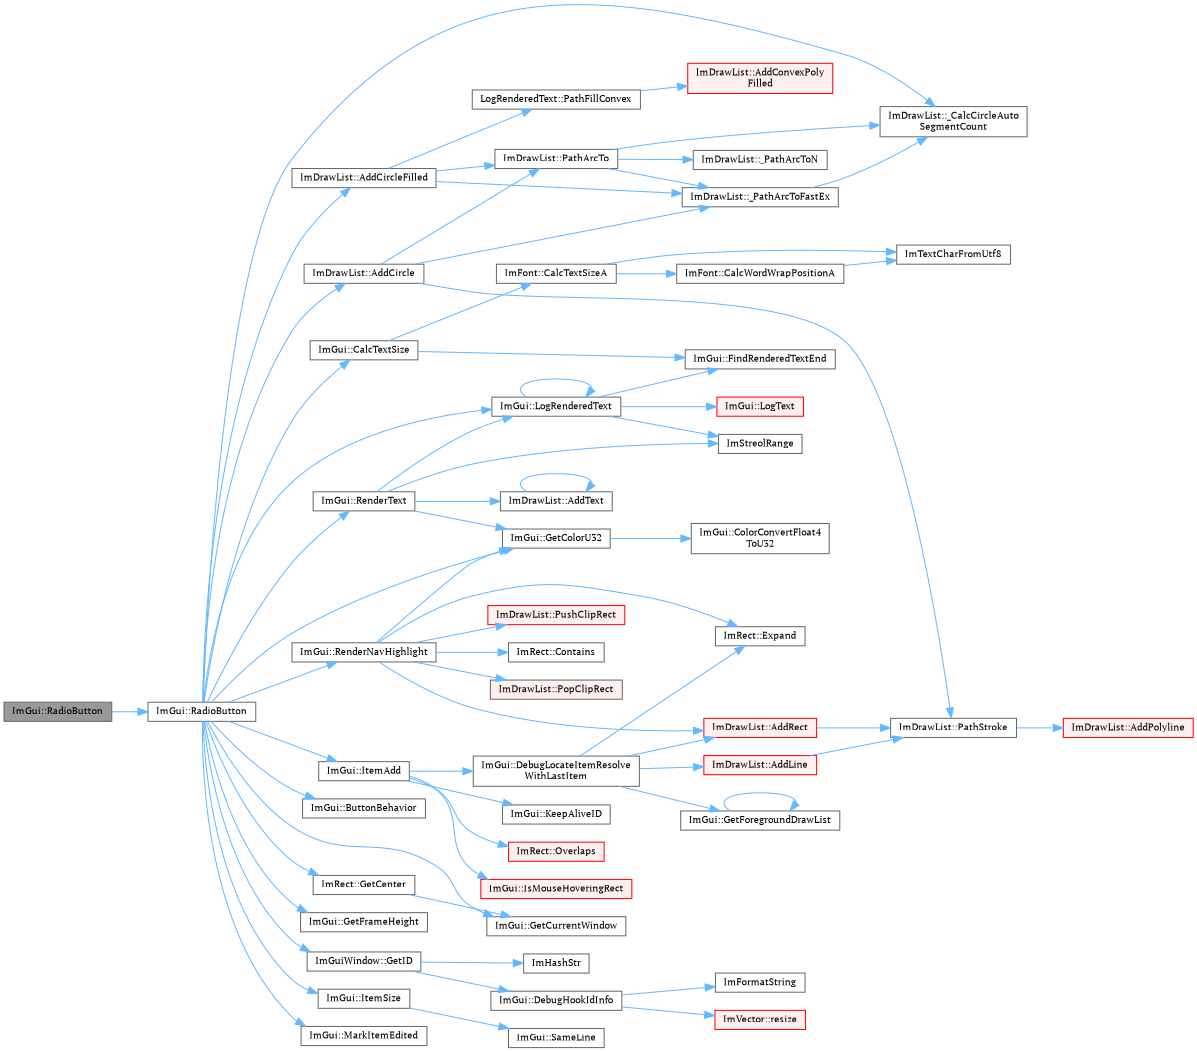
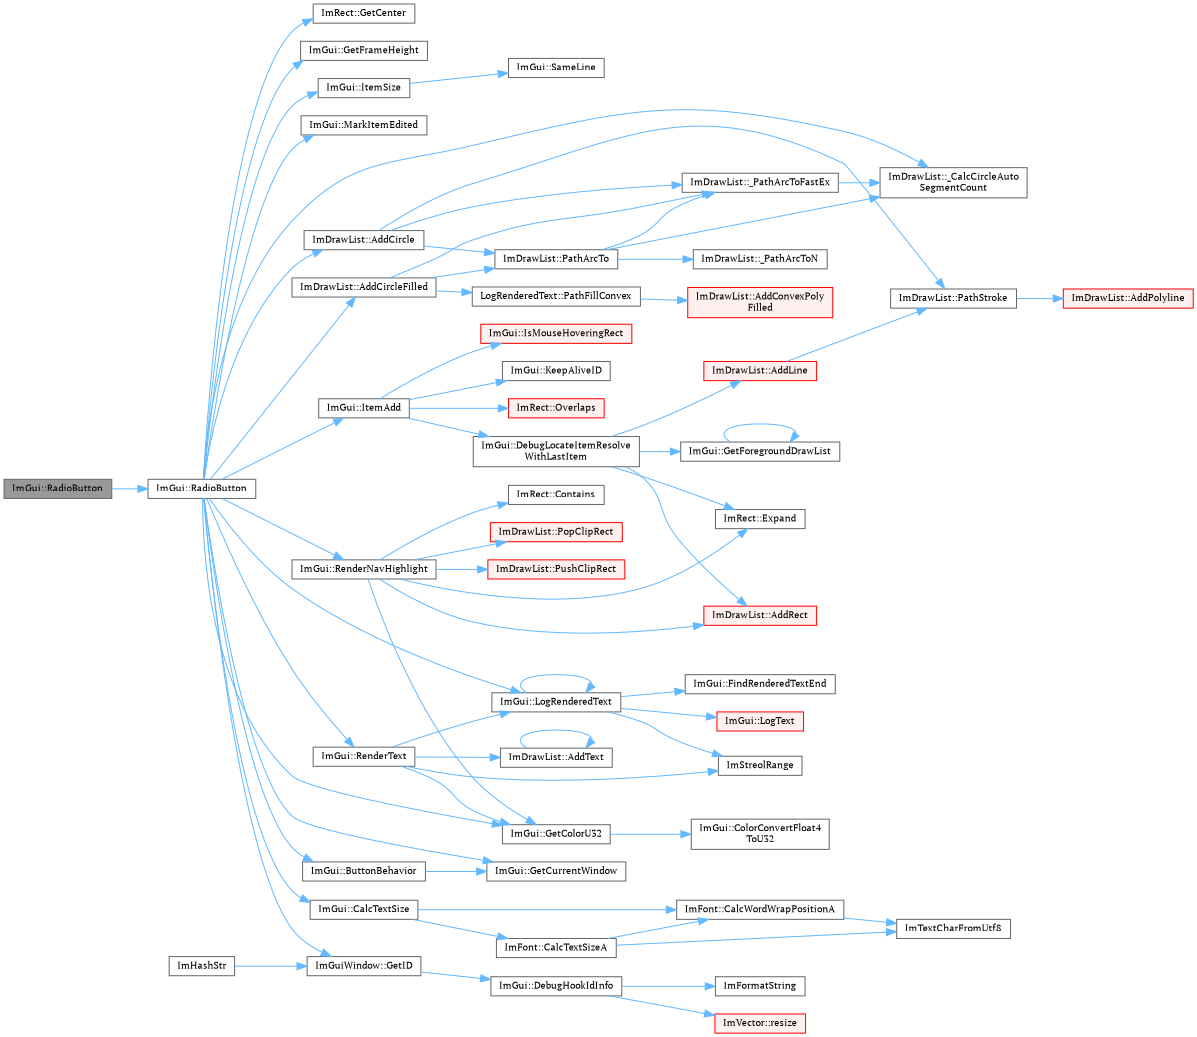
(547, 354) -> (542, 910)
(556, 690) -> (556, 532)
(849, 728) -> none
(455, 905) -> (451, 872)
(467, 963) -> (266, 966)
